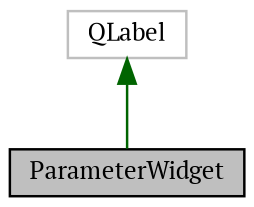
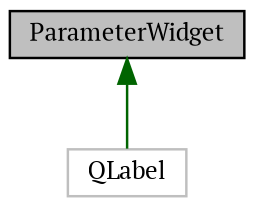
(127, 117) -> (127, 117)
